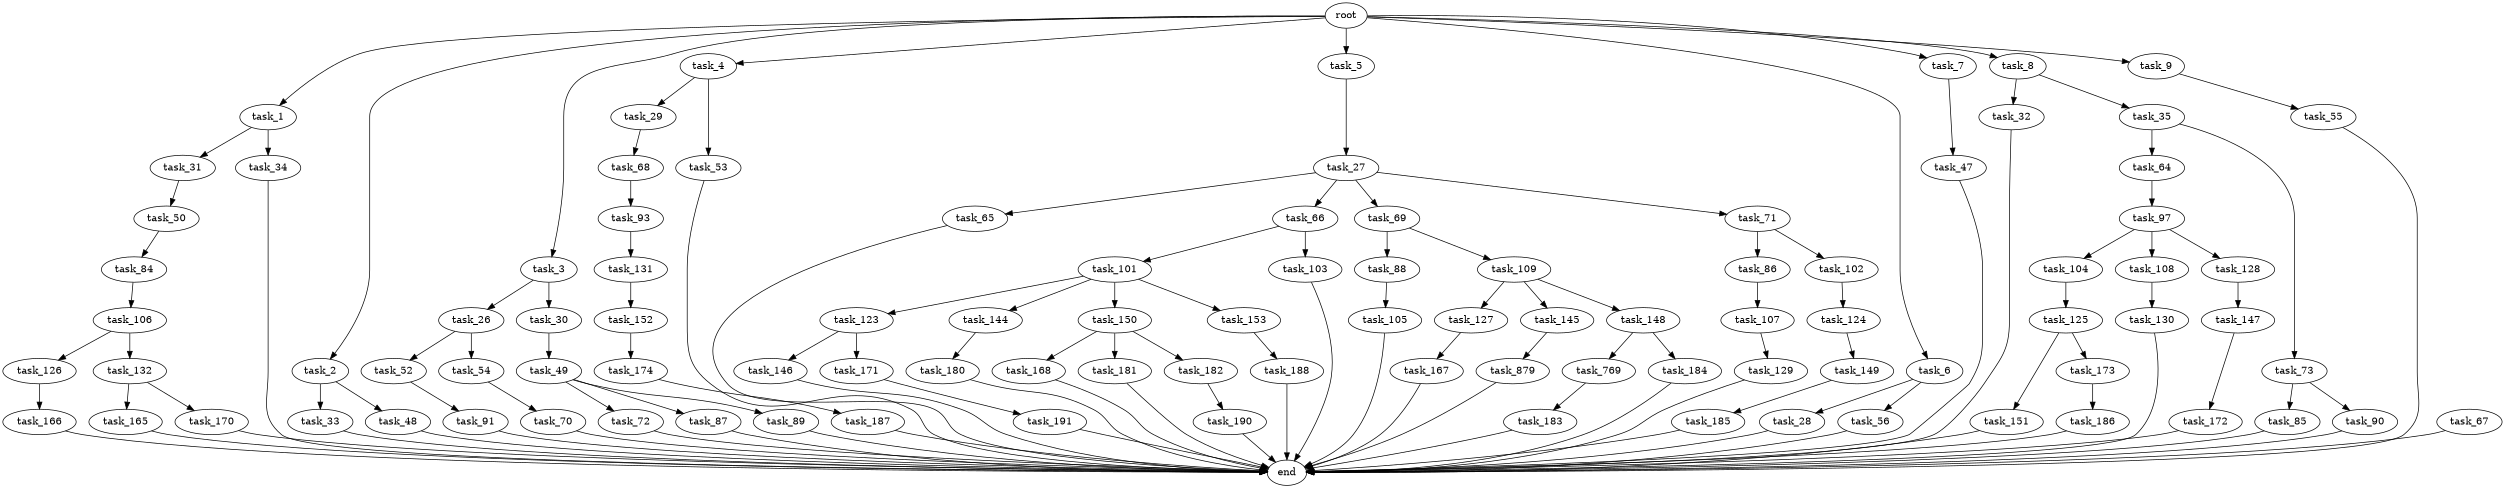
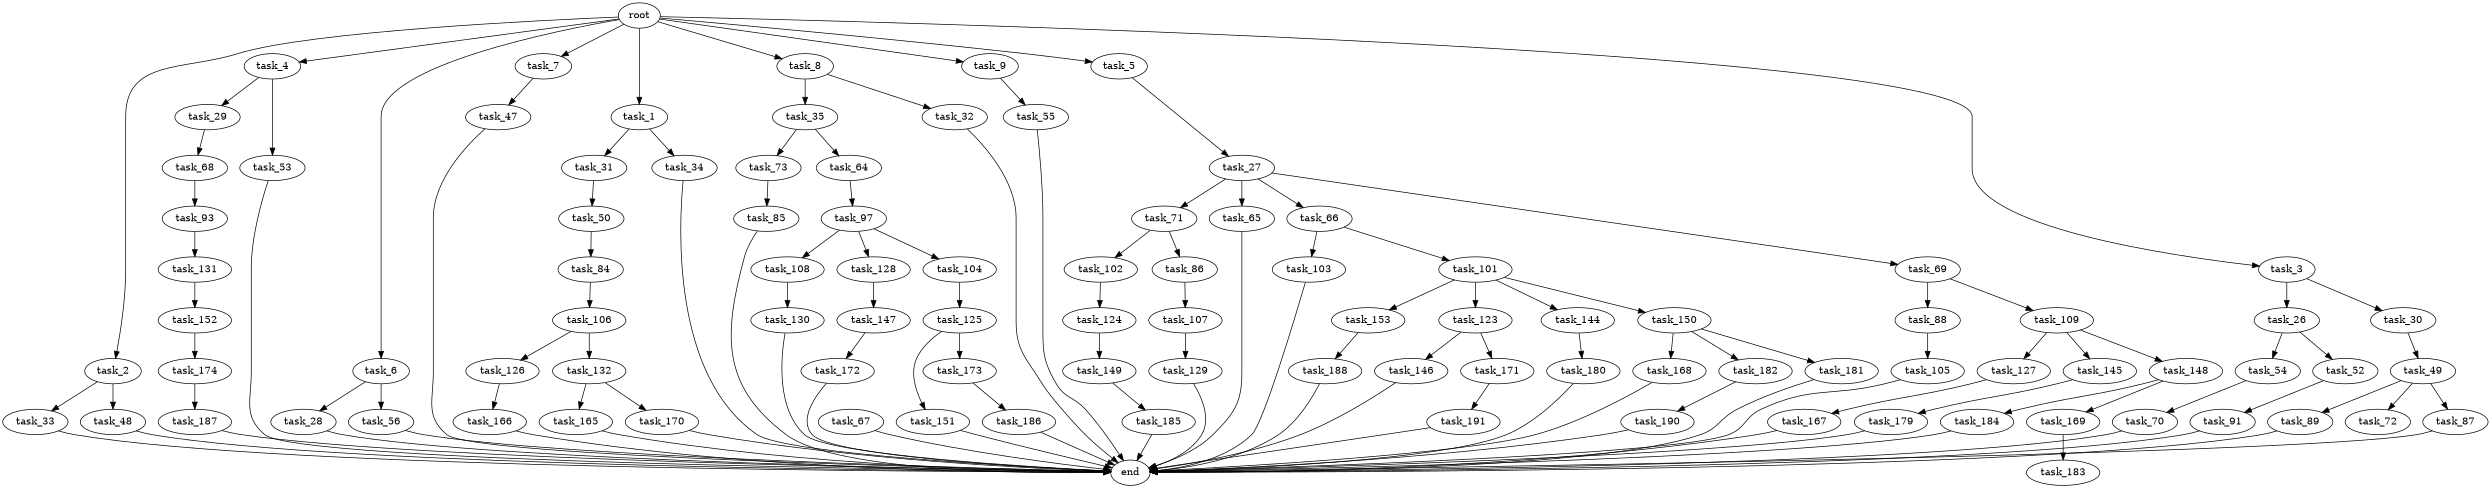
(1513, 371) -> (1891, 422)
(1599, 371) -> (2063, 422)
(2365, 422) -> none
(805, 449) -> none
(1413, 451) -> none
